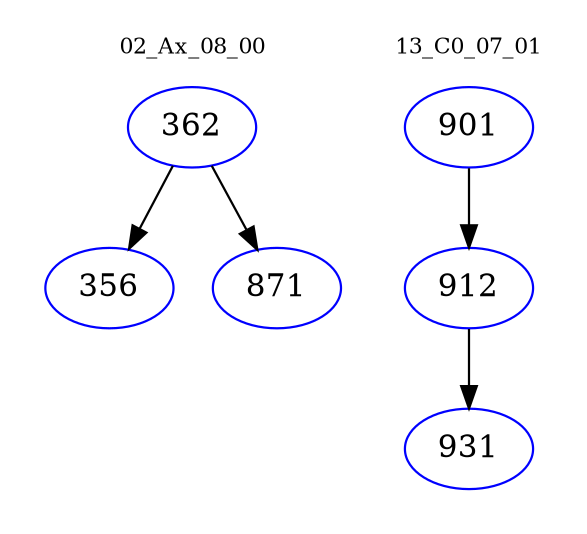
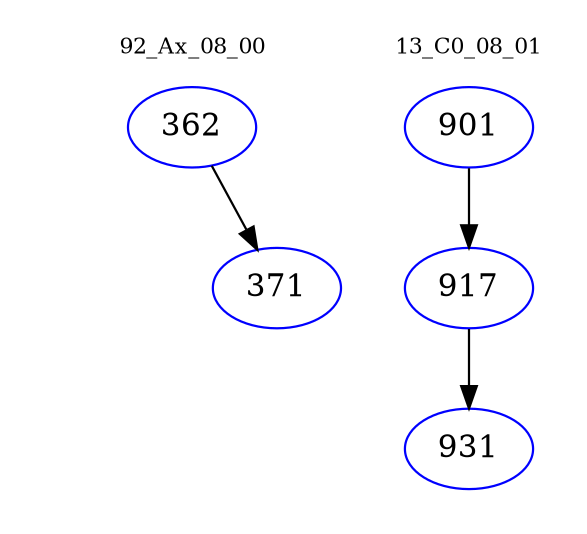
(193, 48) -> (193, 48)
(469, 48) -> (469, 48)
(109, 288) -> none
(277, 288) -> (277, 288)
(469, 288) -> (469, 288)
